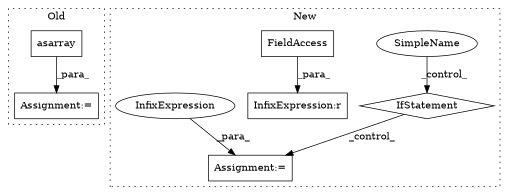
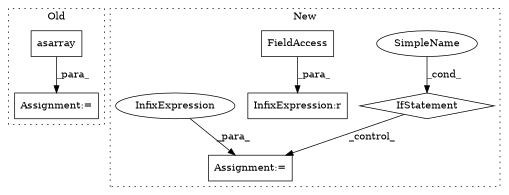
(444, 75) -> (444, 75)
